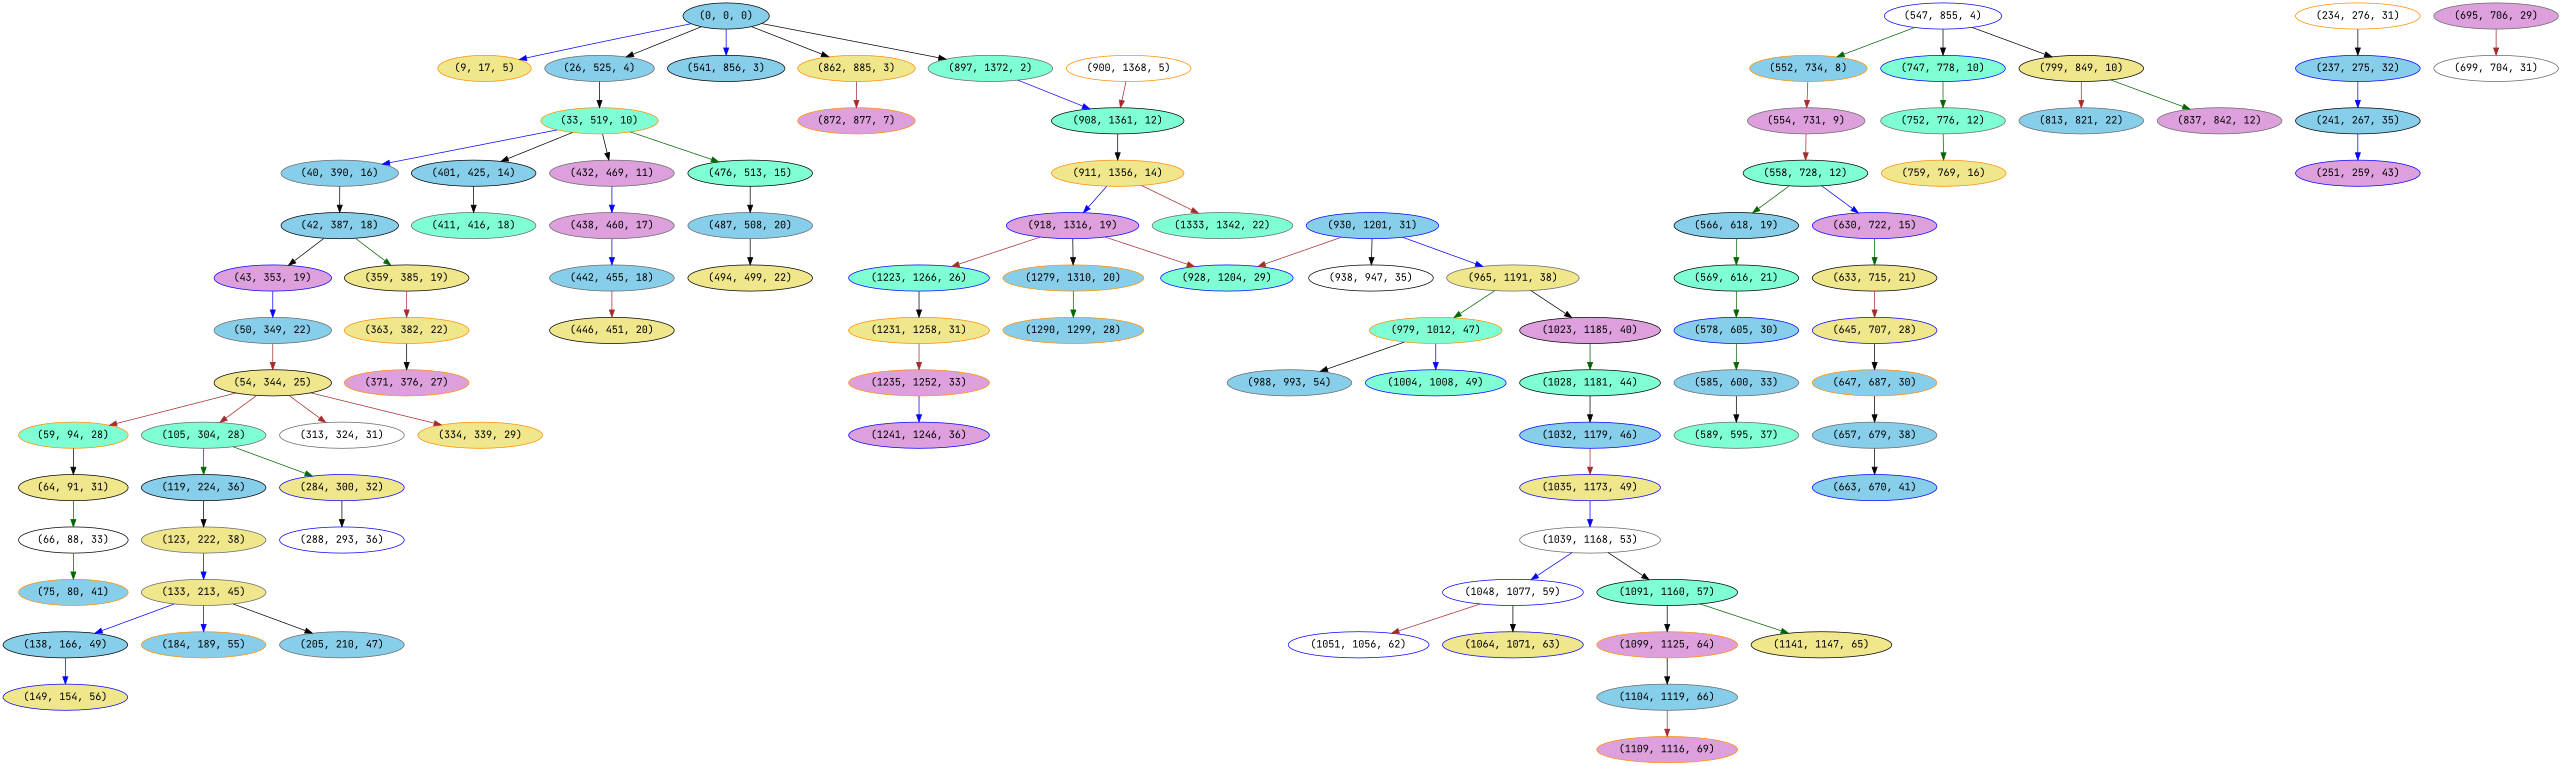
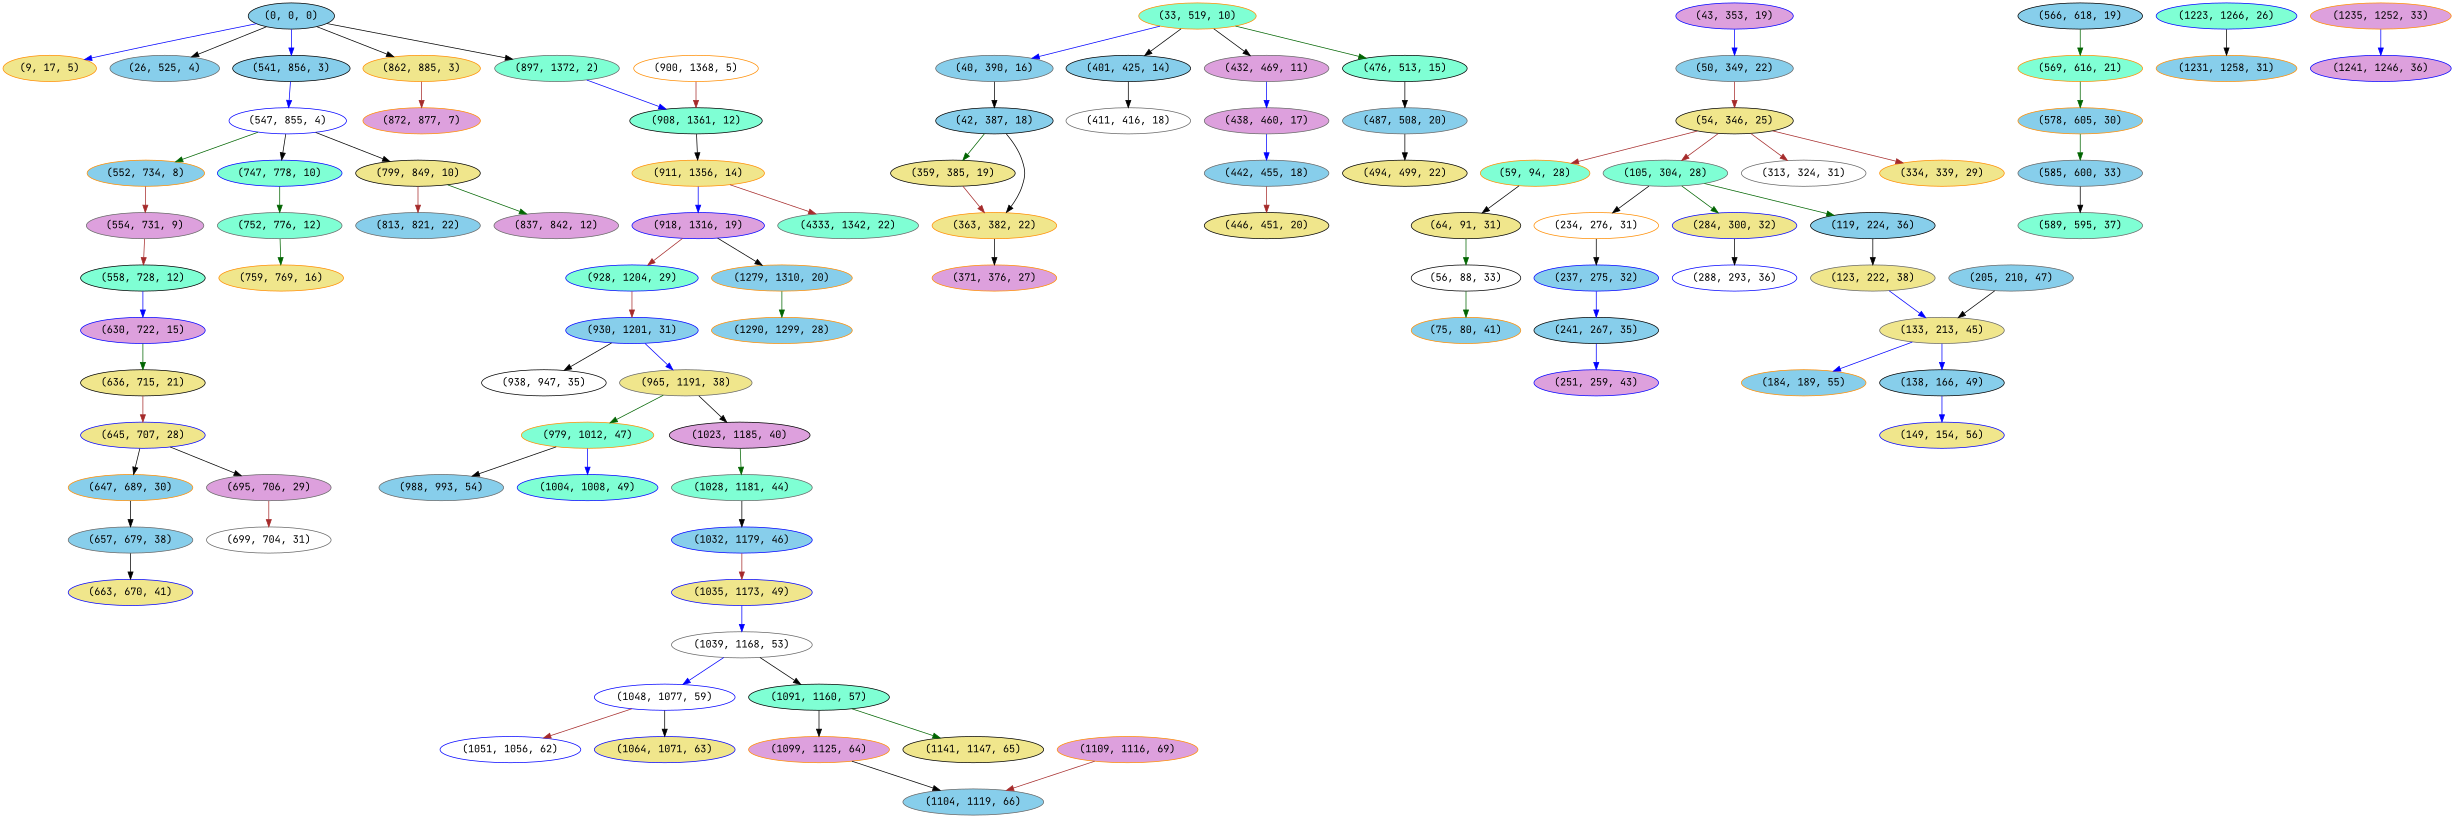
none -> (290, 91)
(600, 91) -> none
none -> (1634, 197)
(1774, 197) -> none
(474, 226) -> (1128, 121)
(1223, 226) -> (848, 226)
(309, 250) -> (1024, 169)
(1000, 251) -> none
(1303, 251) -> (632, 301)
(1736, 278) -> (2080, 68)
(1875, 278) -> (143, 383)
(919, 330) -> (2226, 68)
(1736, 330) -> (2080, 121)
(919, 353) -> none
(273, 383) -> (1735, 121)
(1590, 383) -> (742, 488)
(1875, 383) -> (131, 488)
none -> (202, 460)
(1875, 488) -> (131, 592)
(73, 540) -> (1466, 278)
(269, 617) -> (1979, 302)
(1667, 720) -> (1054, 775)
